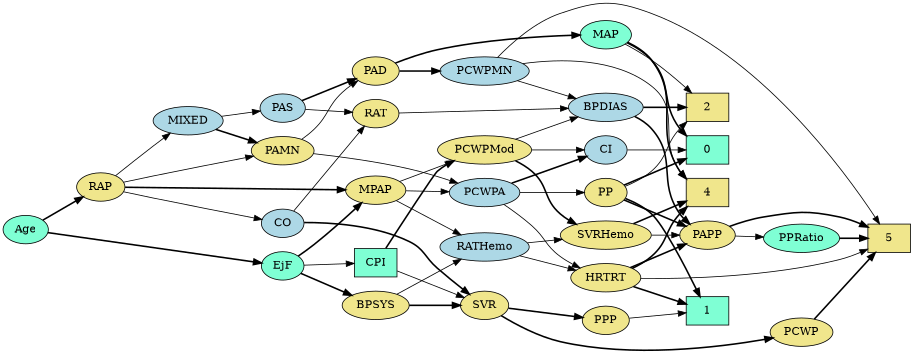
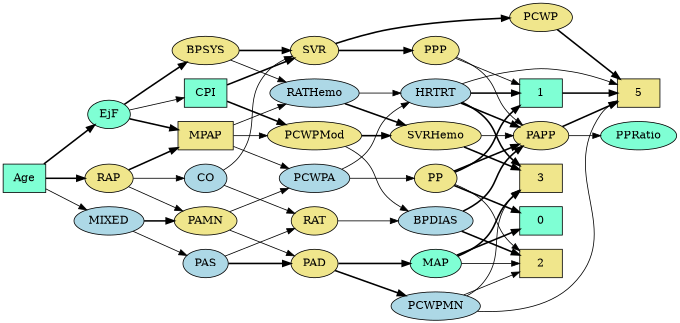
none -> (492, 84)
(543, 88) -> (488, 285)
(606, 150) -> none
(140, 157) -> (63, 198)
(376, 190) -> (206, 136)
(708, 193) -> (541, 178)
(26, 230) -> (24, 178)
(389, 234) -> (252, 123)
(850, 238) -> (586, 93)
(540, 242) -> (371, 113)
(606, 278) -> (436, 93)
(428, 283) -> (252, 75)
